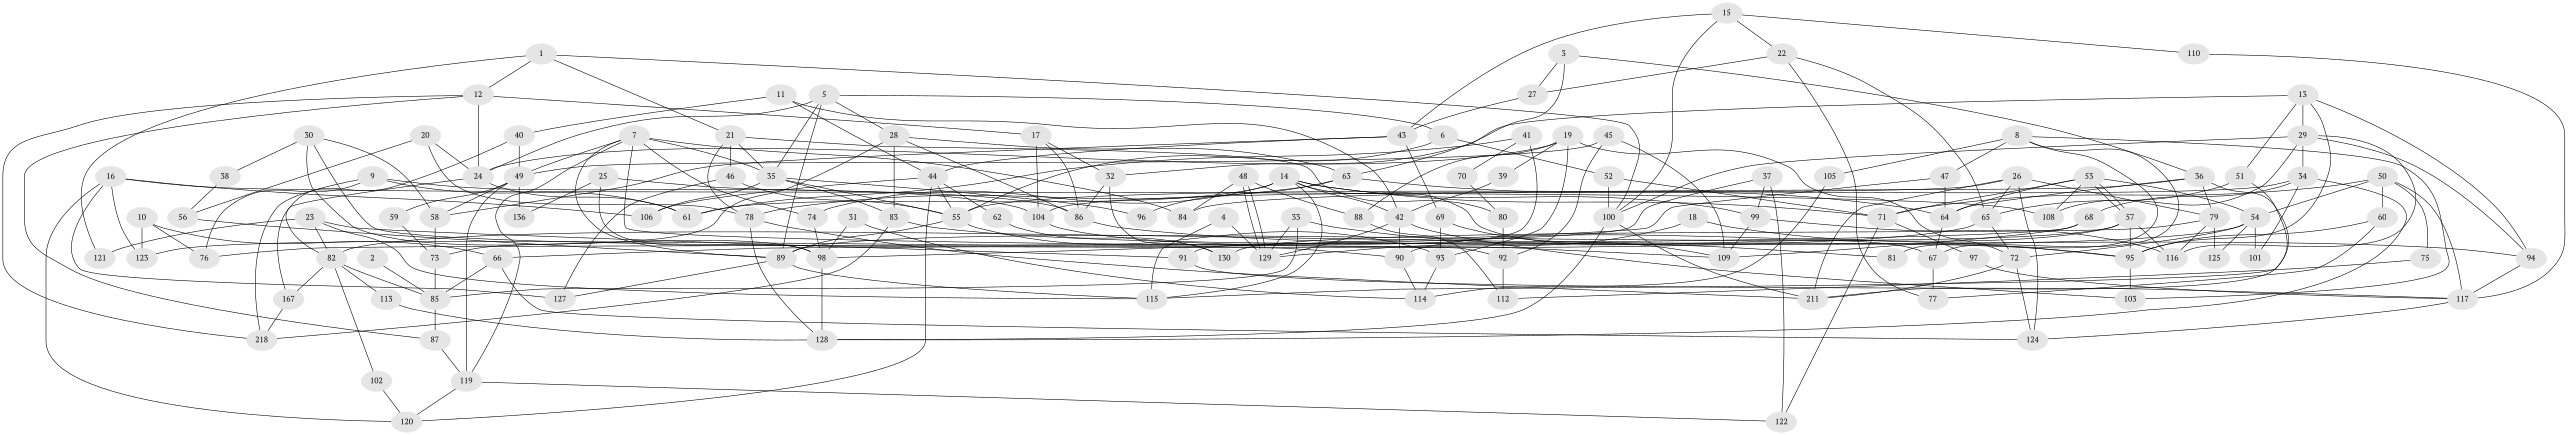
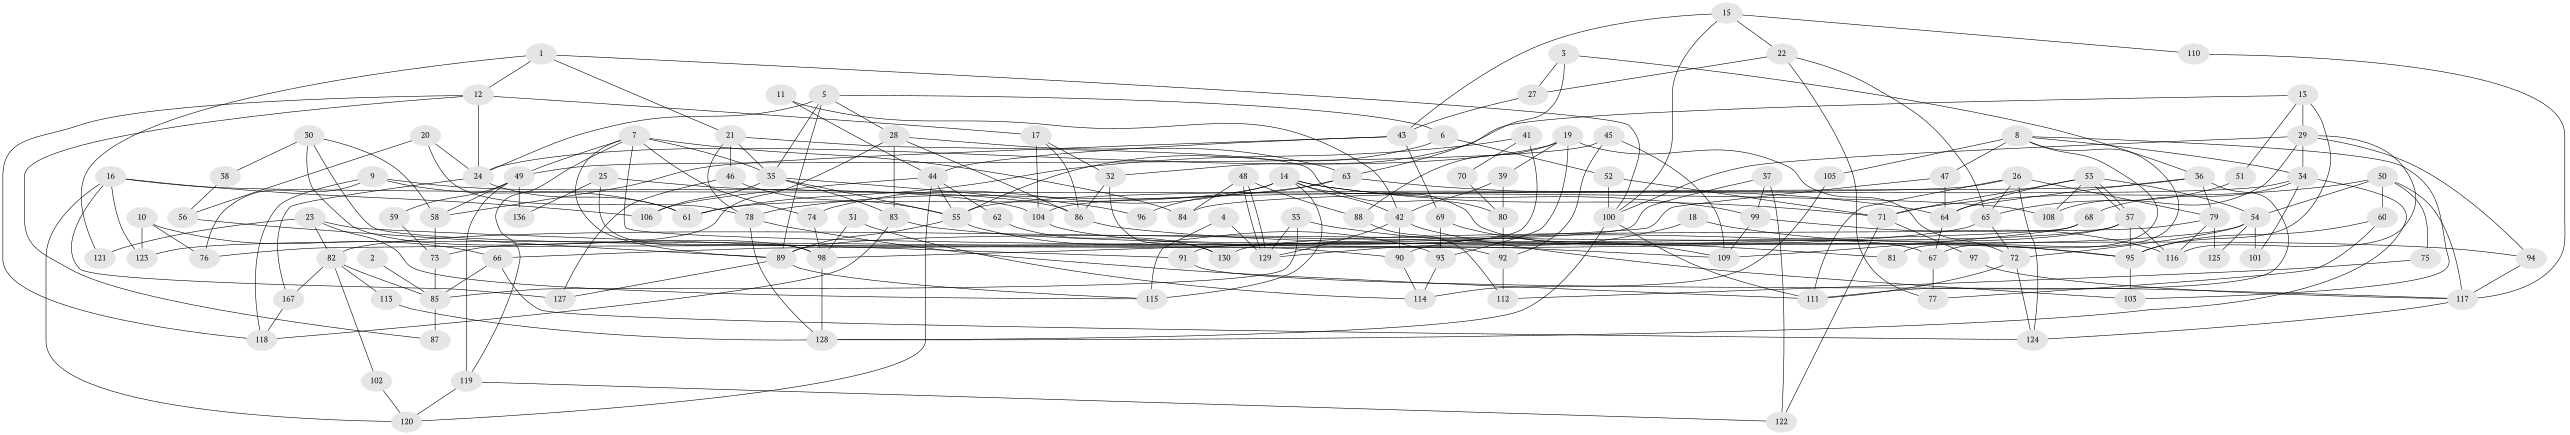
(519, 136) -> none
none -> (2161, 152)
(2433, 158) -> none
none -> (1503, 197)
(1772, 286) -> none
(1813, 299) -> (1813, 299)
(262, 340) -> (262, 340)
(451, 361) -> none
